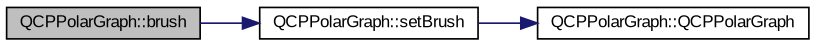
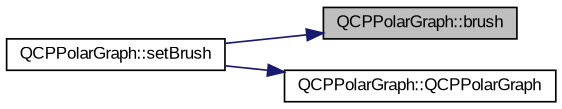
(221, 23) -> (266, 39)
